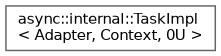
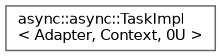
(111, 28) -> (111, 28)
